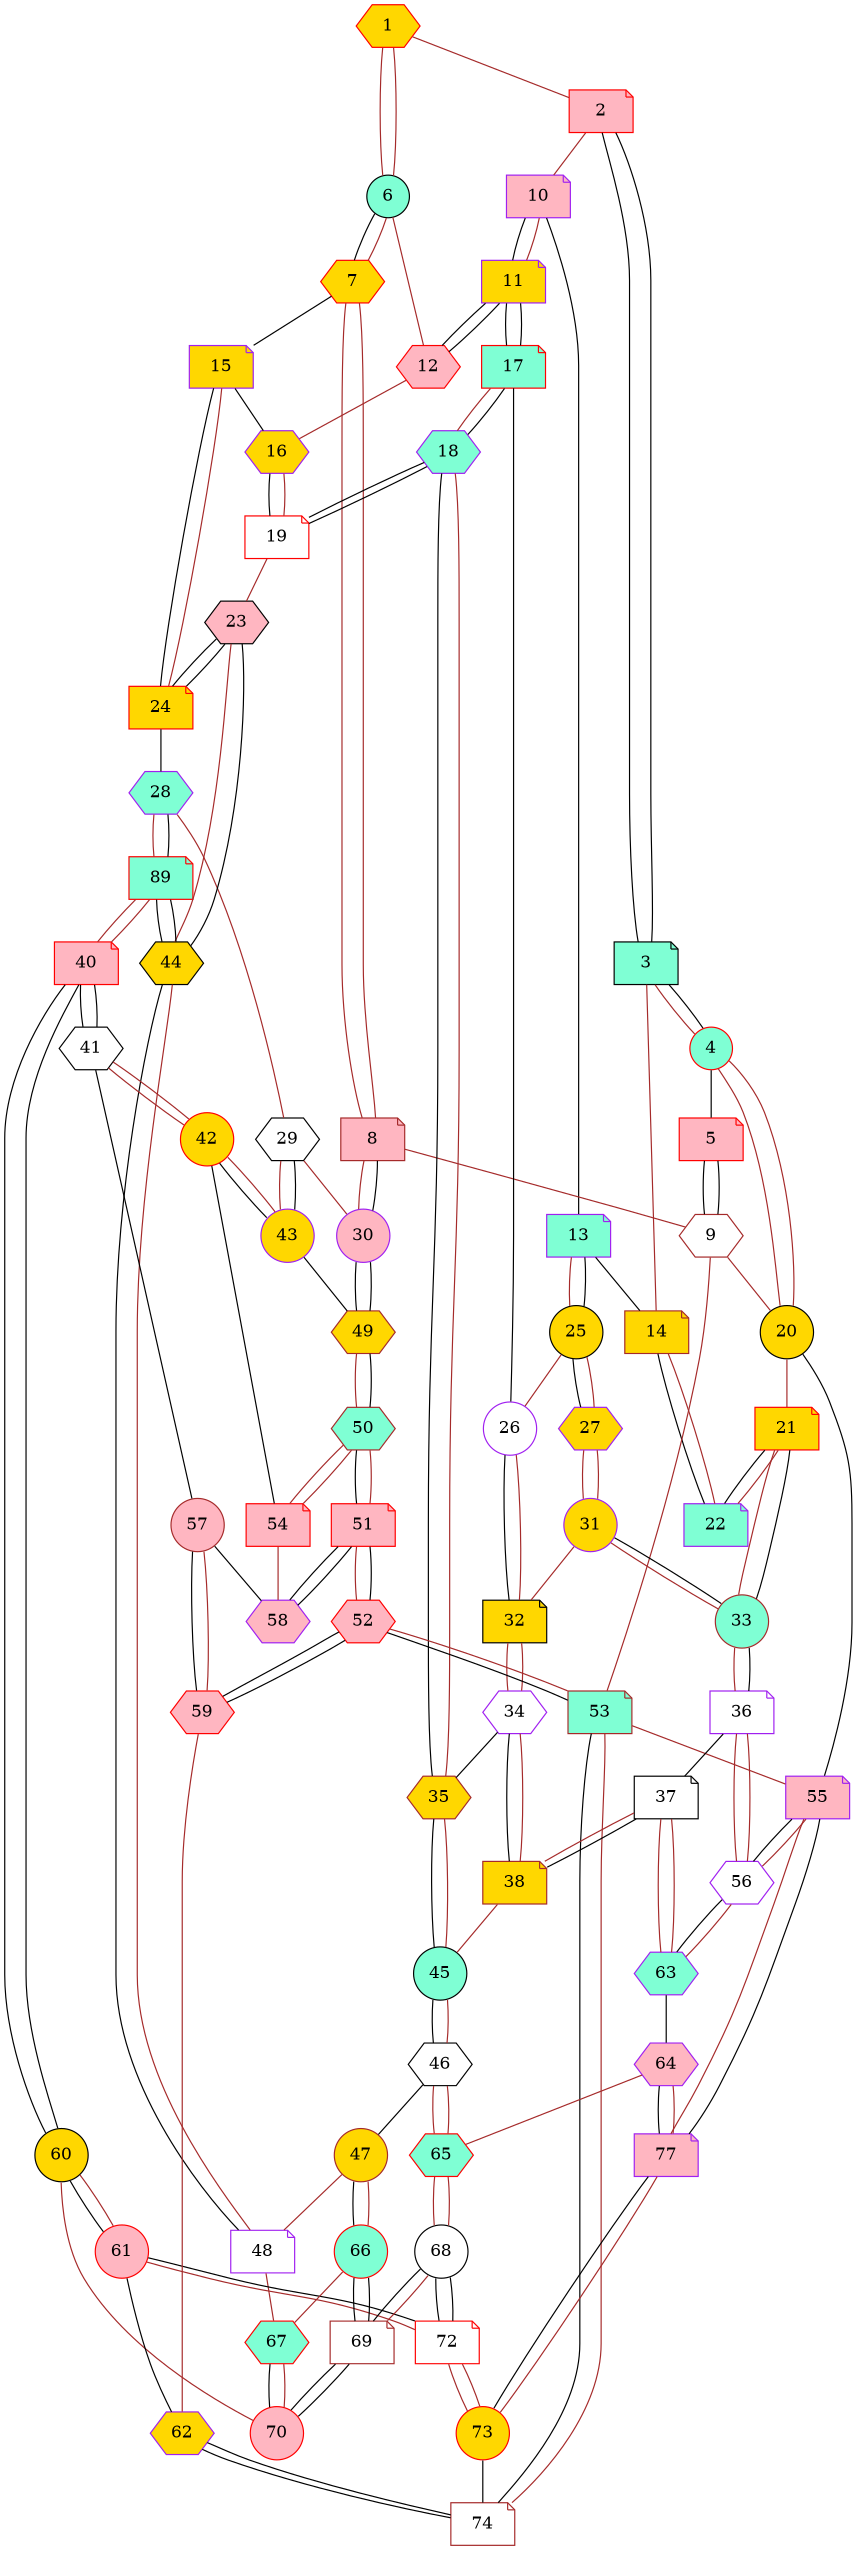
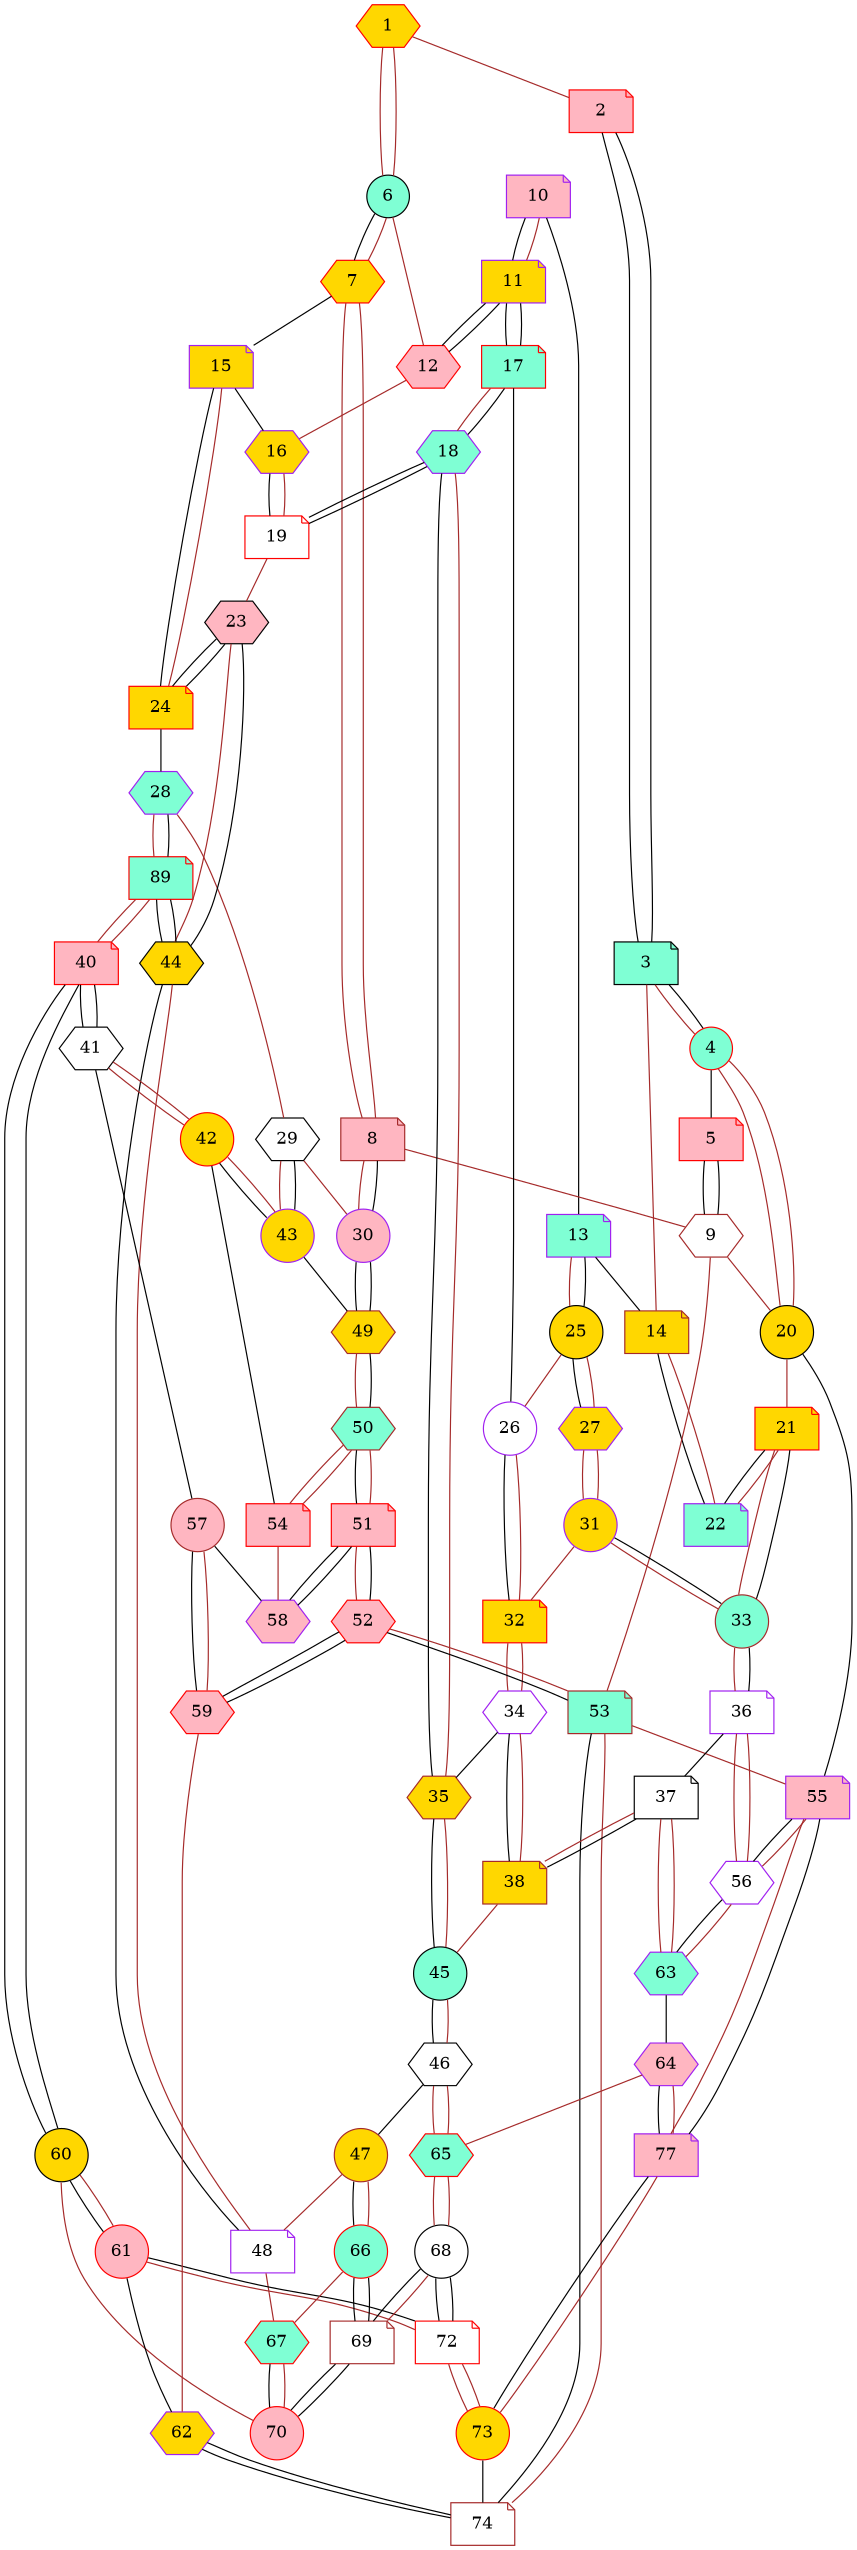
(570, 154) -> none
(515, 1621) -> (515, 1621)
